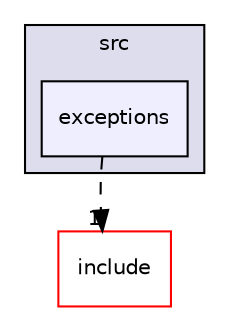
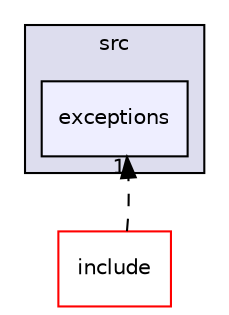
(101, 186) -> (129, 205)
